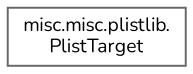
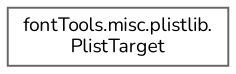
(97, 37) -> (118, 37)
